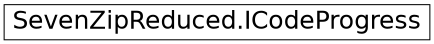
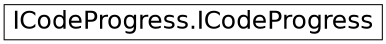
(217, 22) -> (193, 22)
